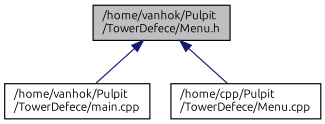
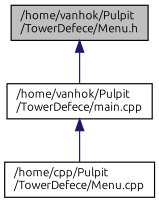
(208, 66) -> (80, 147)
